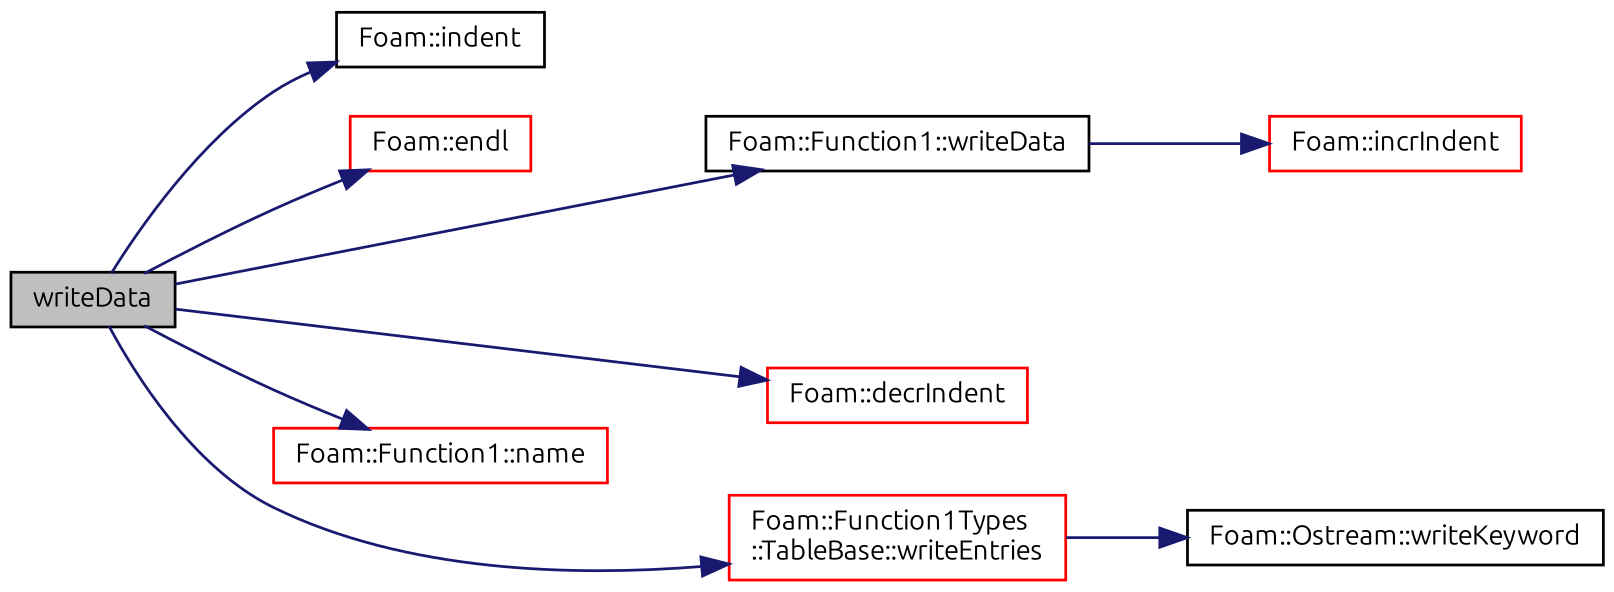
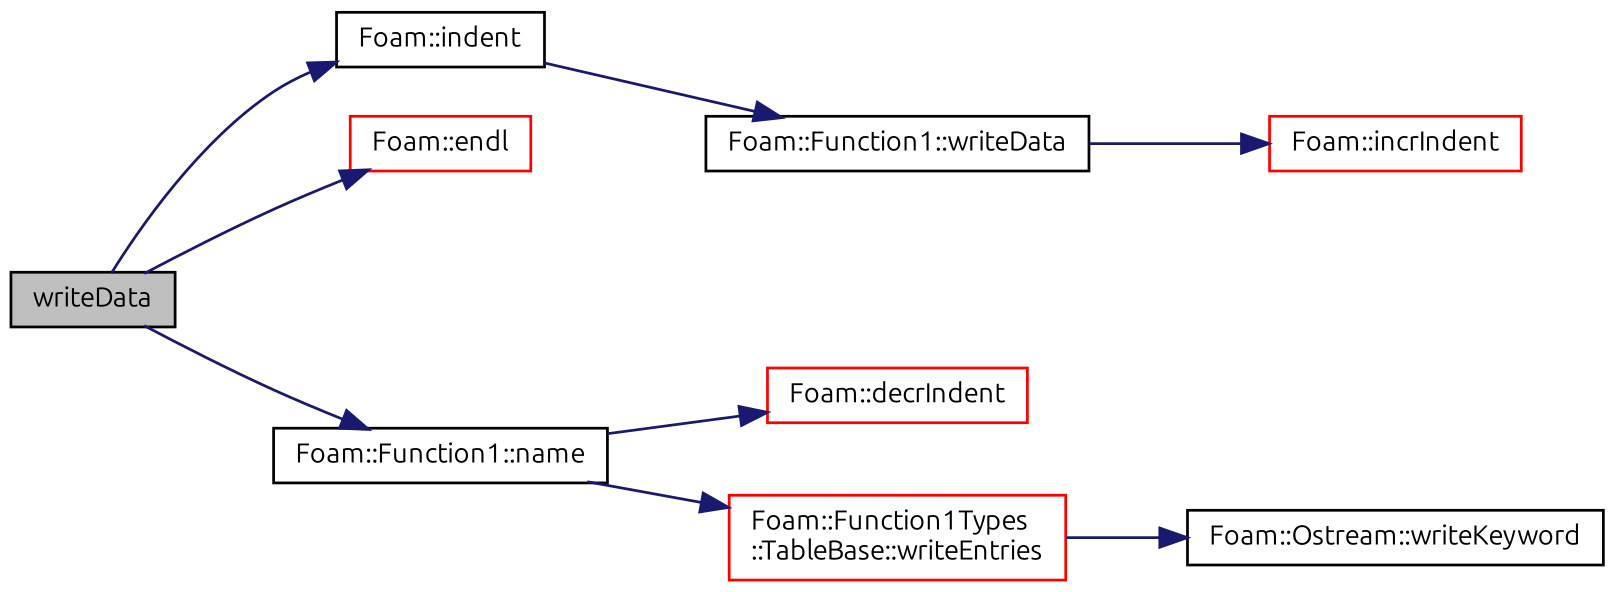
(455, 230) -> (650, 87)
(458, 343) -> (674, 425)
(441, 456) -> (441, 456)
(362, 540) -> (644, 492)
